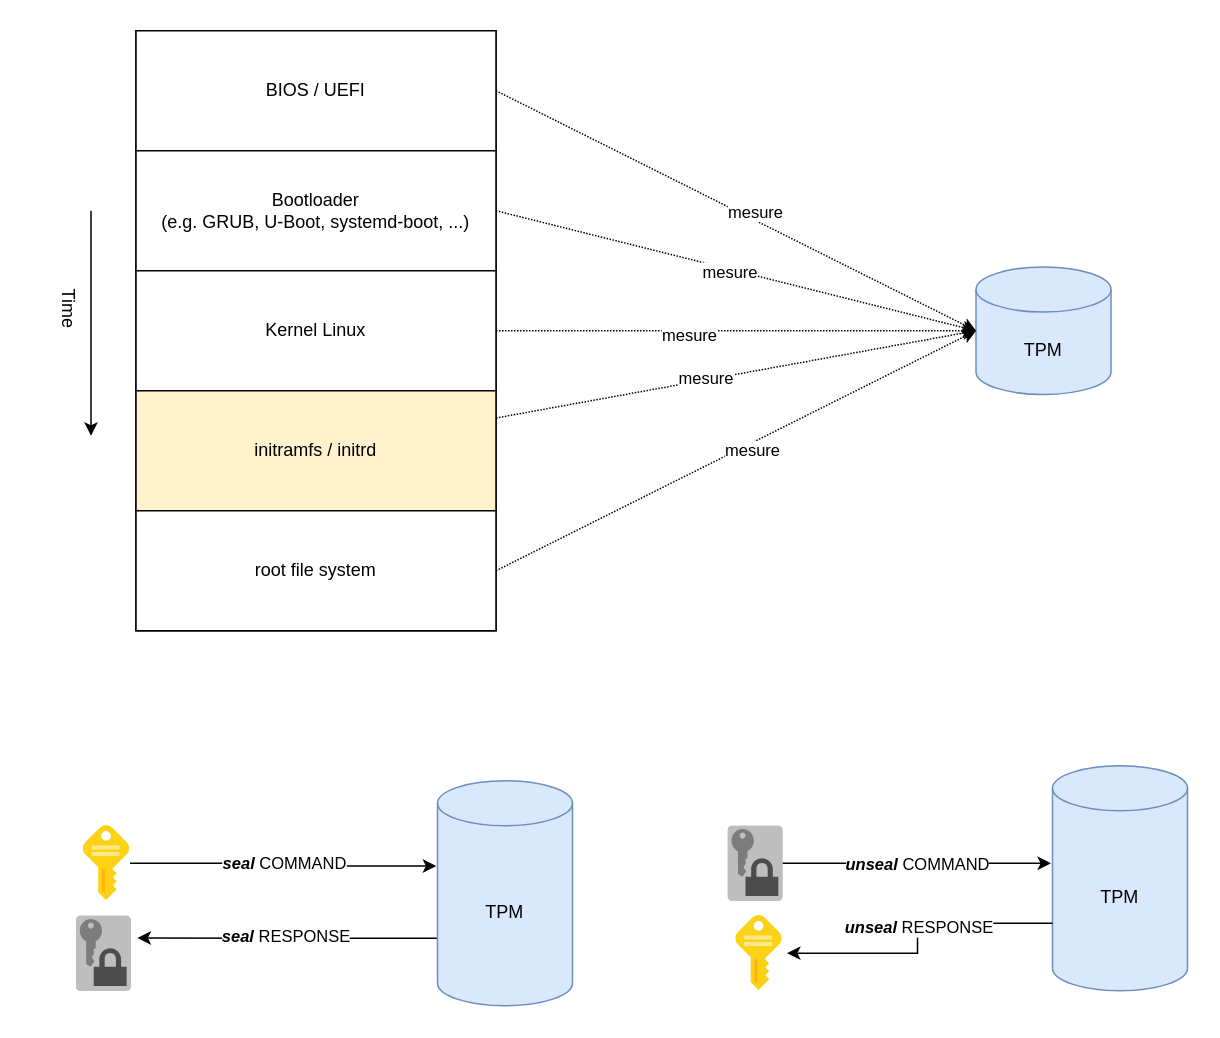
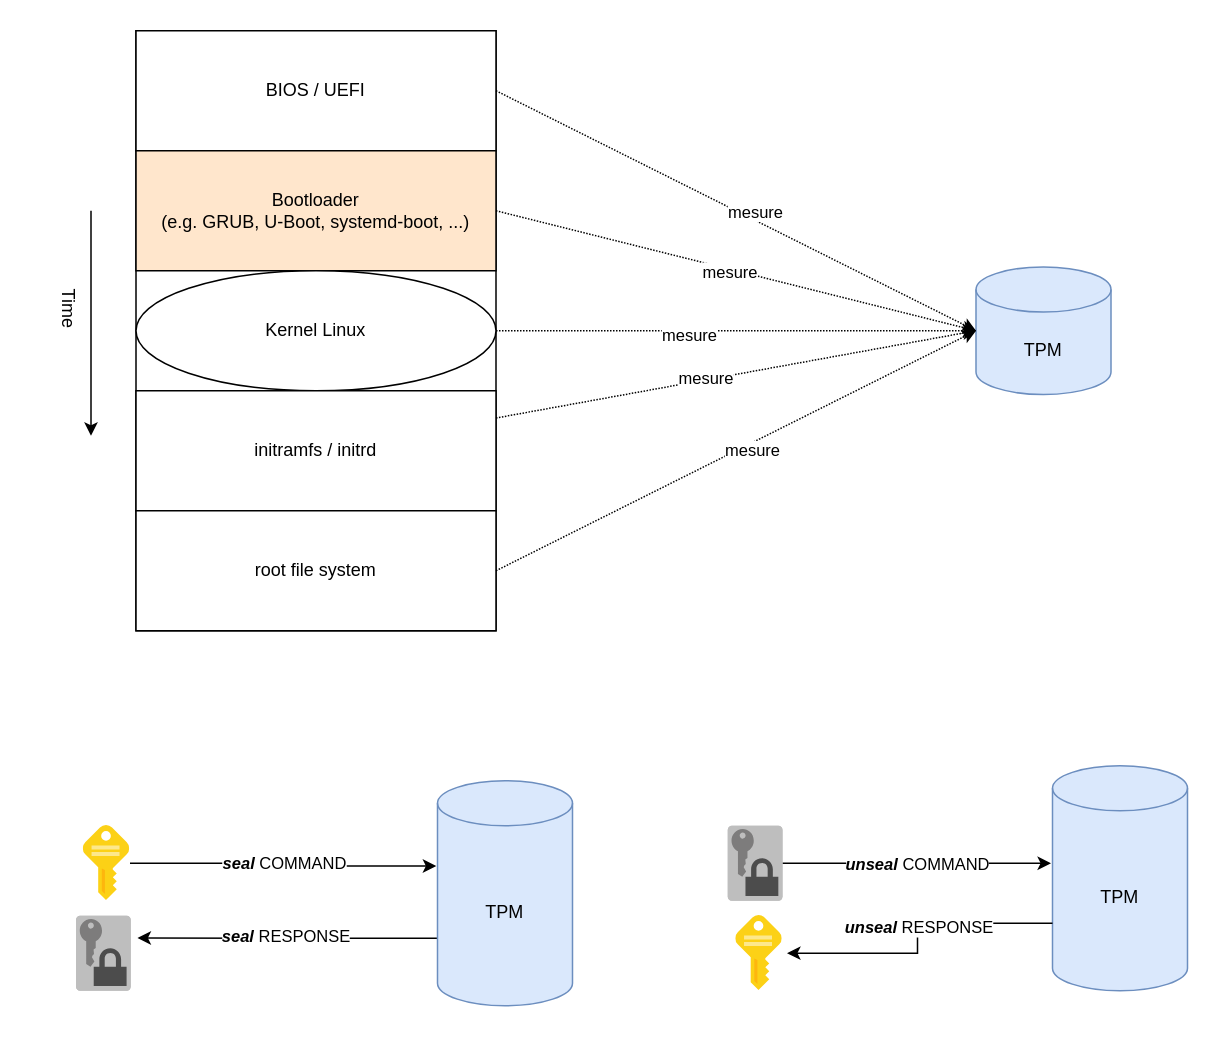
(316, 211) -> (316, 211)
(316, 331) -> (316, 331)
(316, 451) -> (316, 451)
